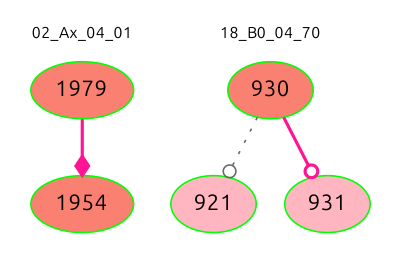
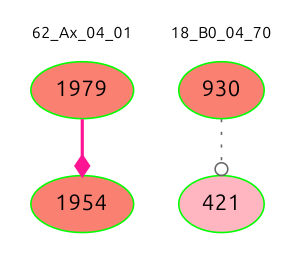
(82, 34) -> (82, 34)
(214, 204) -> (221, 204)
(327, 204) -> none
